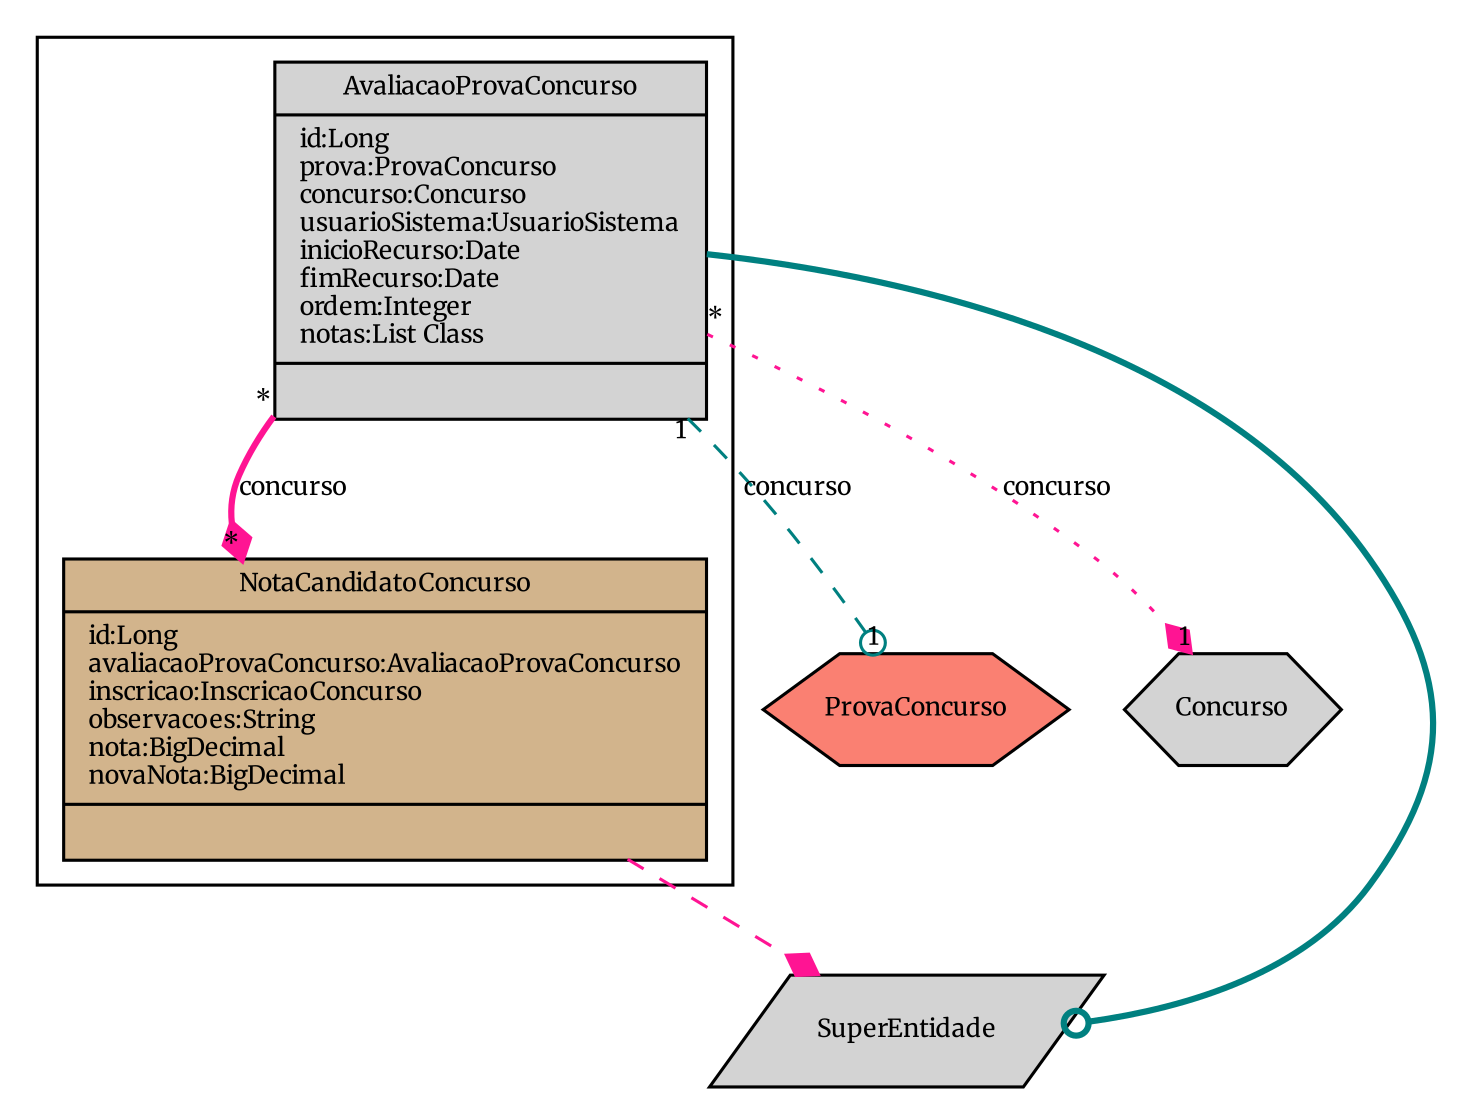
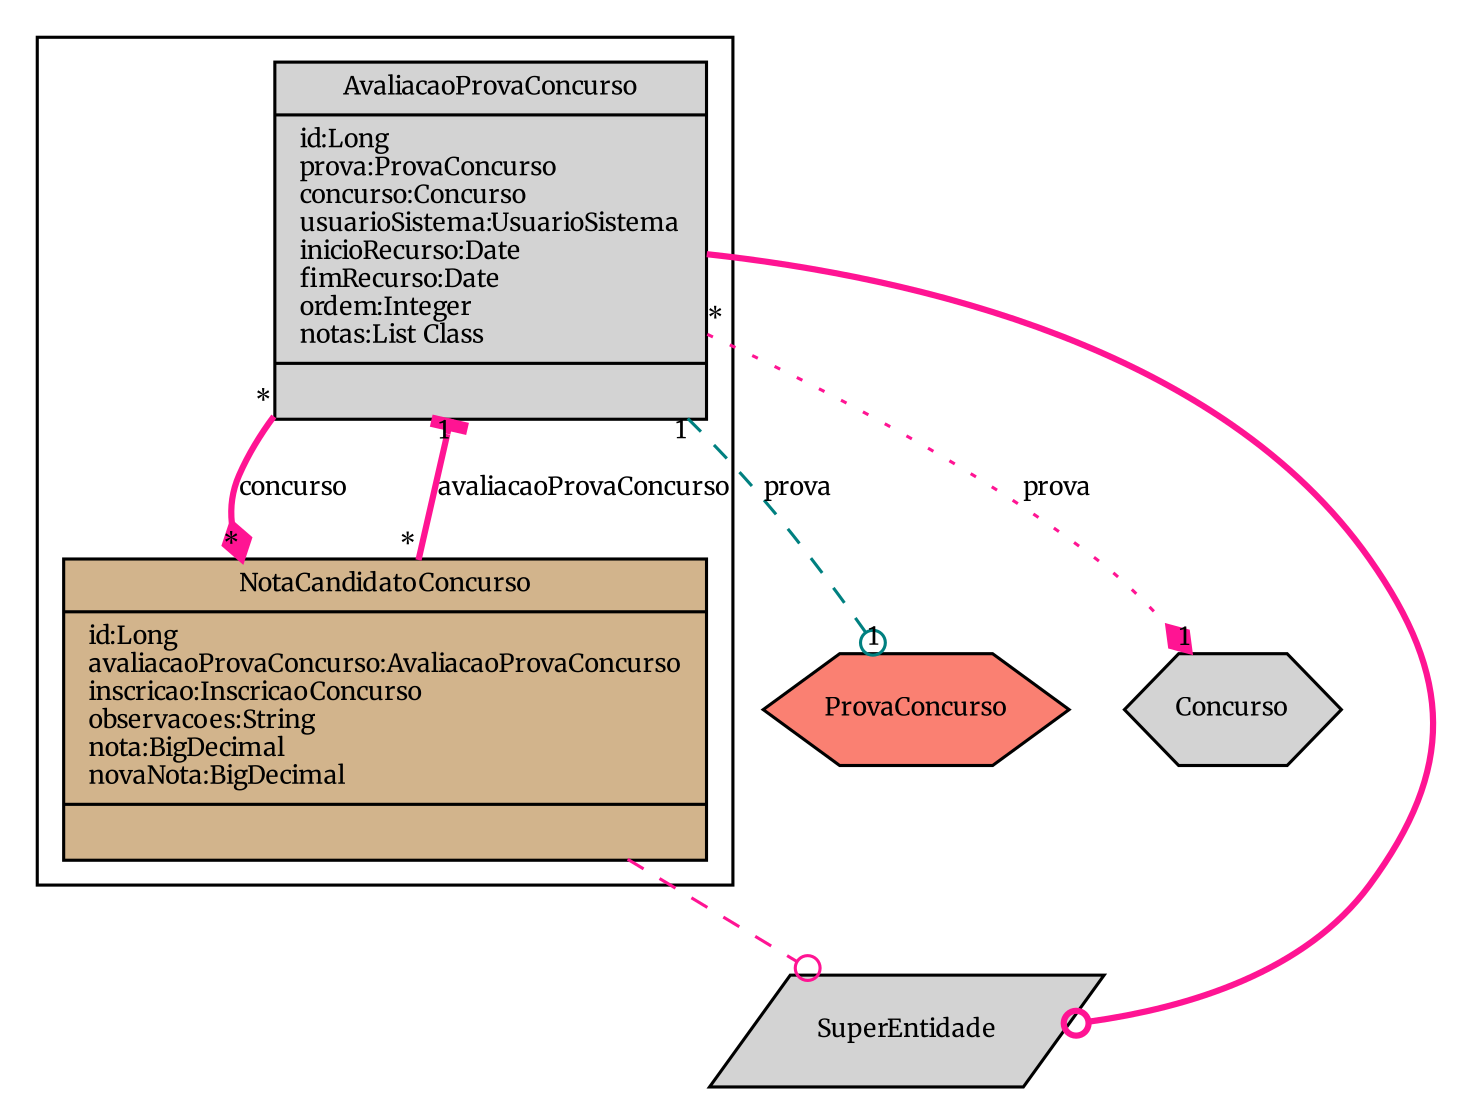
(798, 489) -> (798, 489)
(1057, 489) -> (1057, 489)
none -> (433, 497)
(1345, 531) -> (1345, 531)
(712, 910) -> (712, 910)
